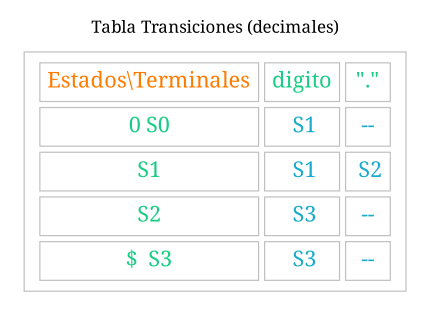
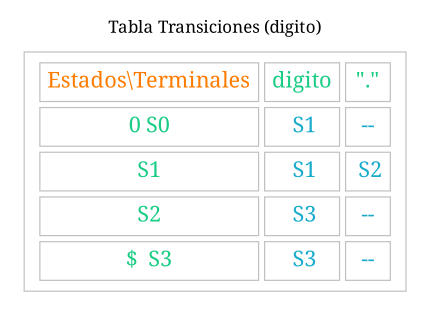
(215, 28) -> (215, 28)
